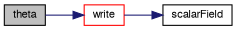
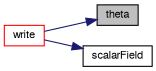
(59, 15) -> (65, 27)
